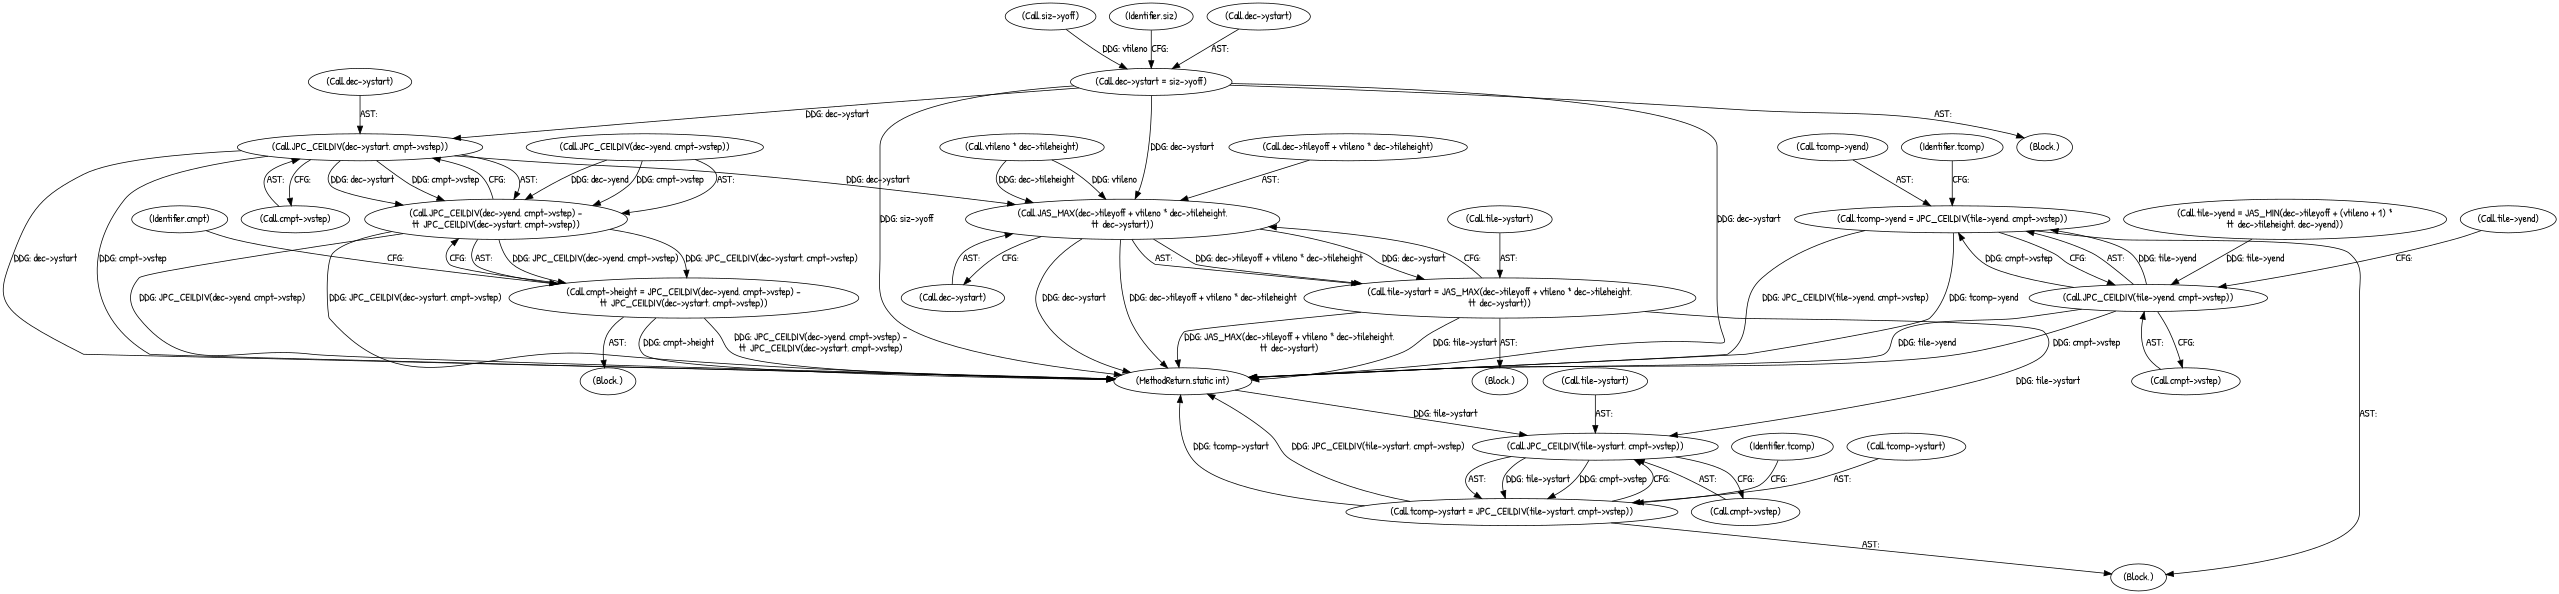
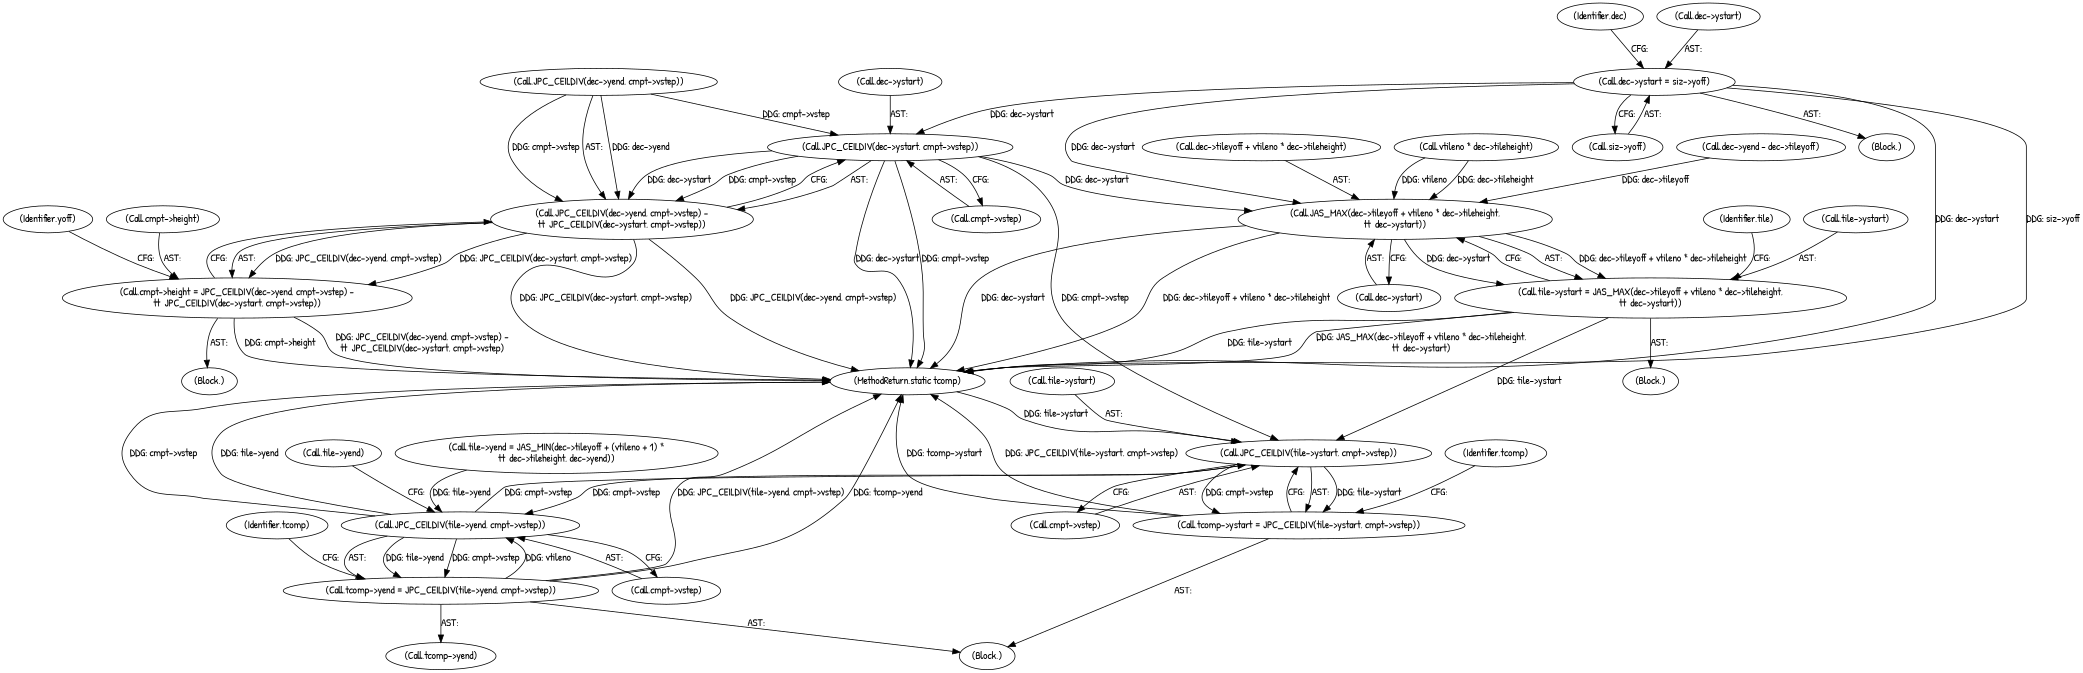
(1151, 17) -> (1600, 17)
(1125, 49) -> (1654, 115)
none -> (1619, 108)
none -> (741, 114)
none -> (1761, 147)
(1889, 181) -> (441, 620)
none -> (163, 219)
(180, 219) -> (48, 219)
none -> (1747, 219)
(2079, 259) -> (549, 558)
none -> (1074, 332)
(1183, 381) -> (908, 381)
(1906, 447) -> none
none -> (886, 475)
none -> (852, 476)
